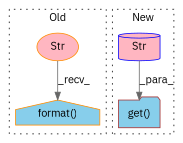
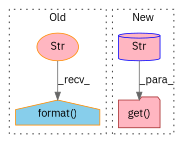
(139, 114) -> (139, 114)
